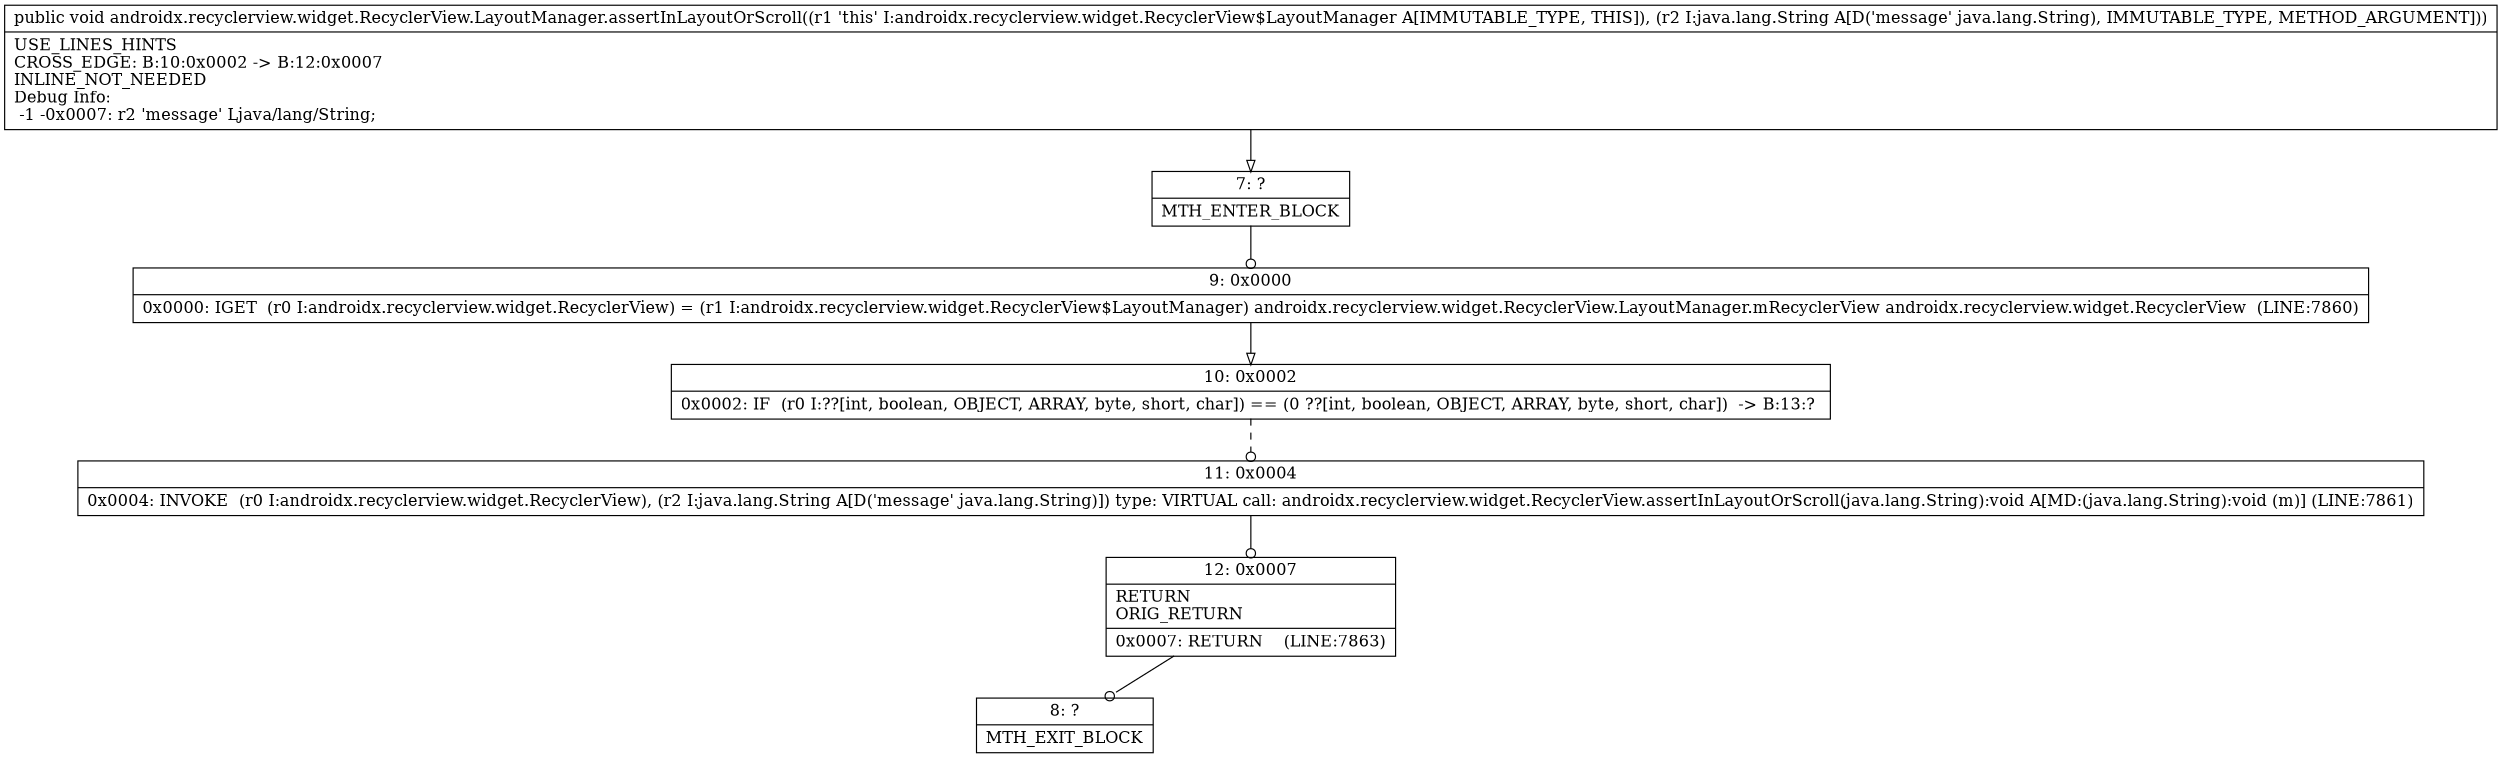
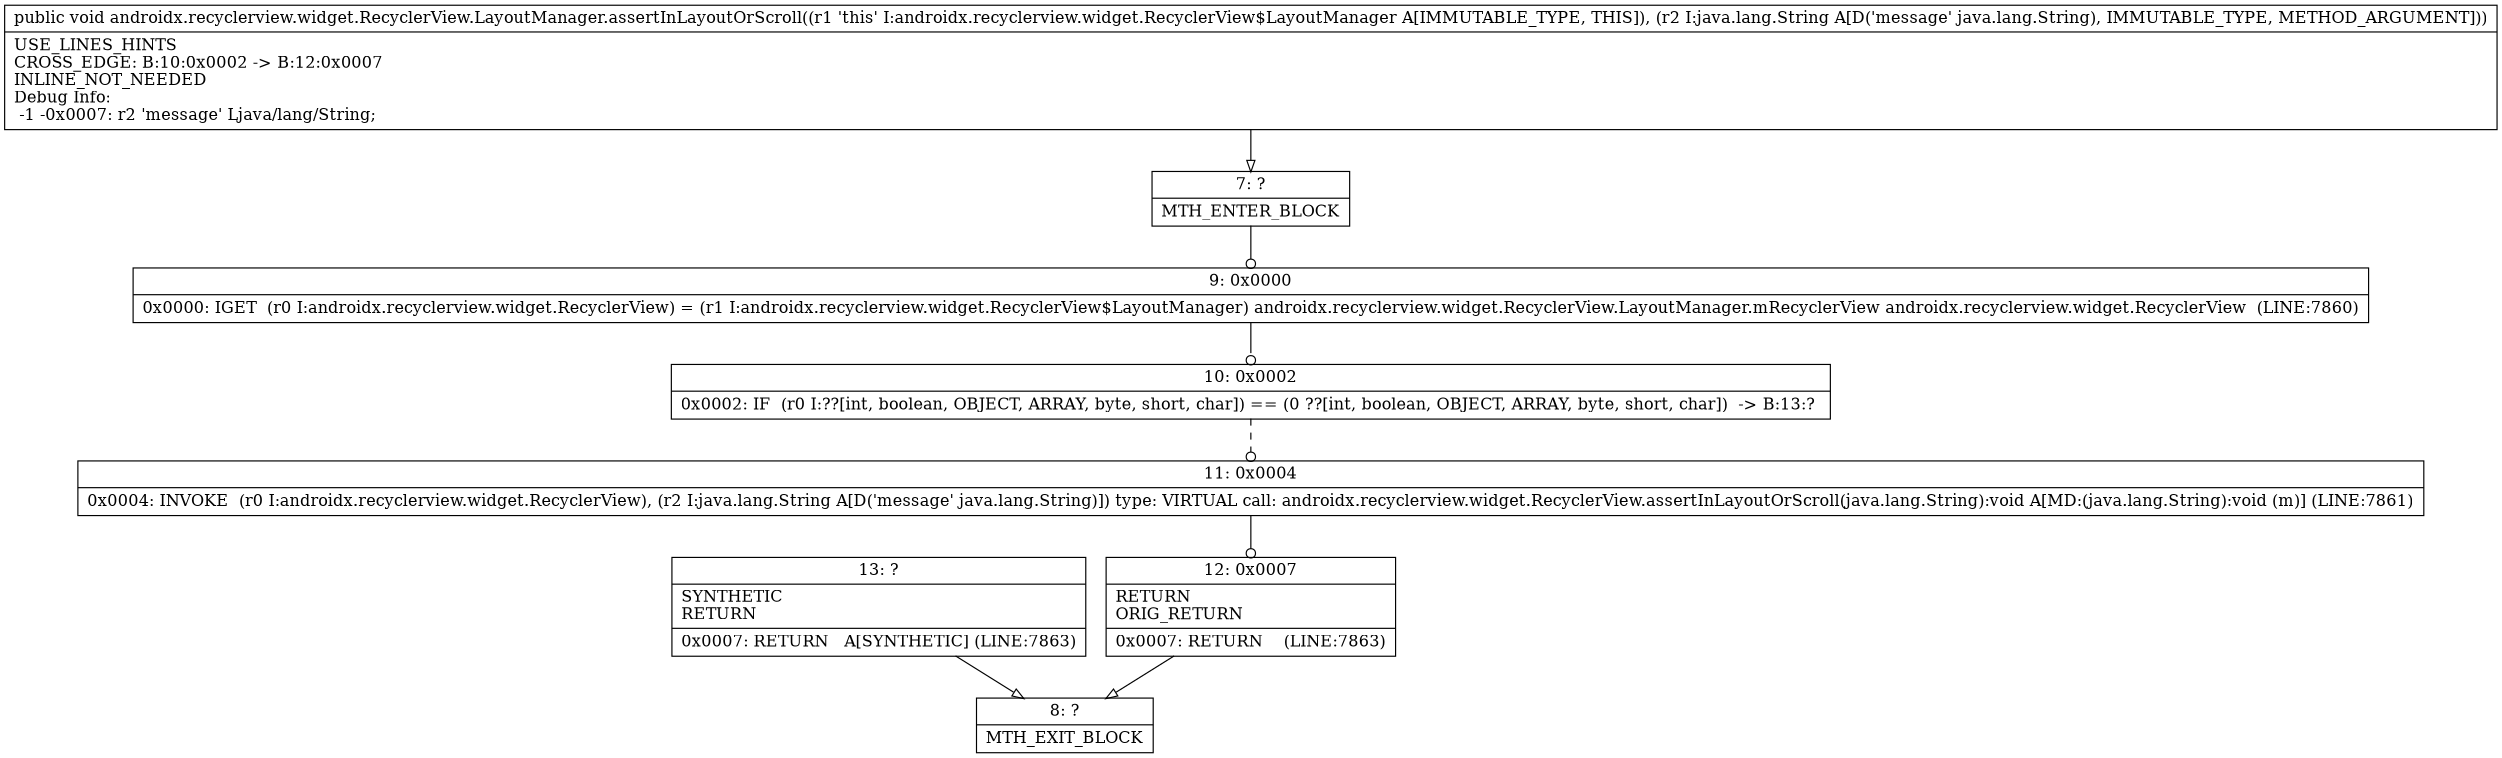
(1251, 338) -> (1251, 338)
none -> (879, 607)
(1145, 674) -> (1145, 674)
